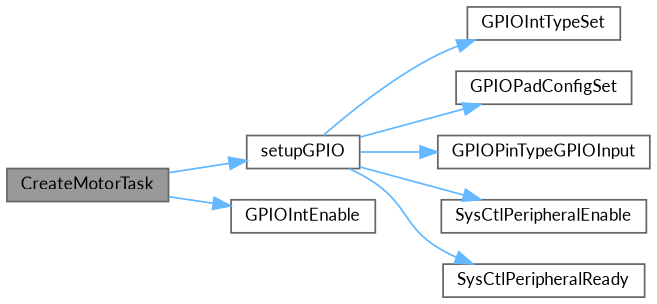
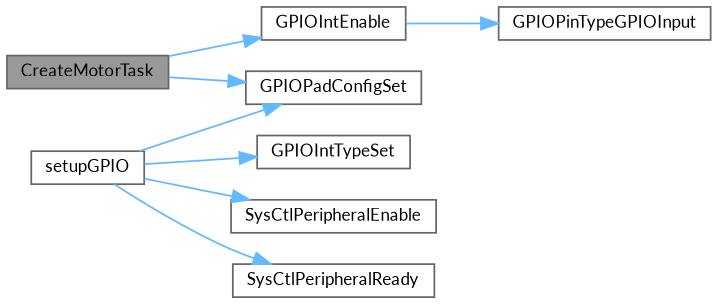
(390, 152) -> (444, 23)
(199, 168) -> (198, 79)
